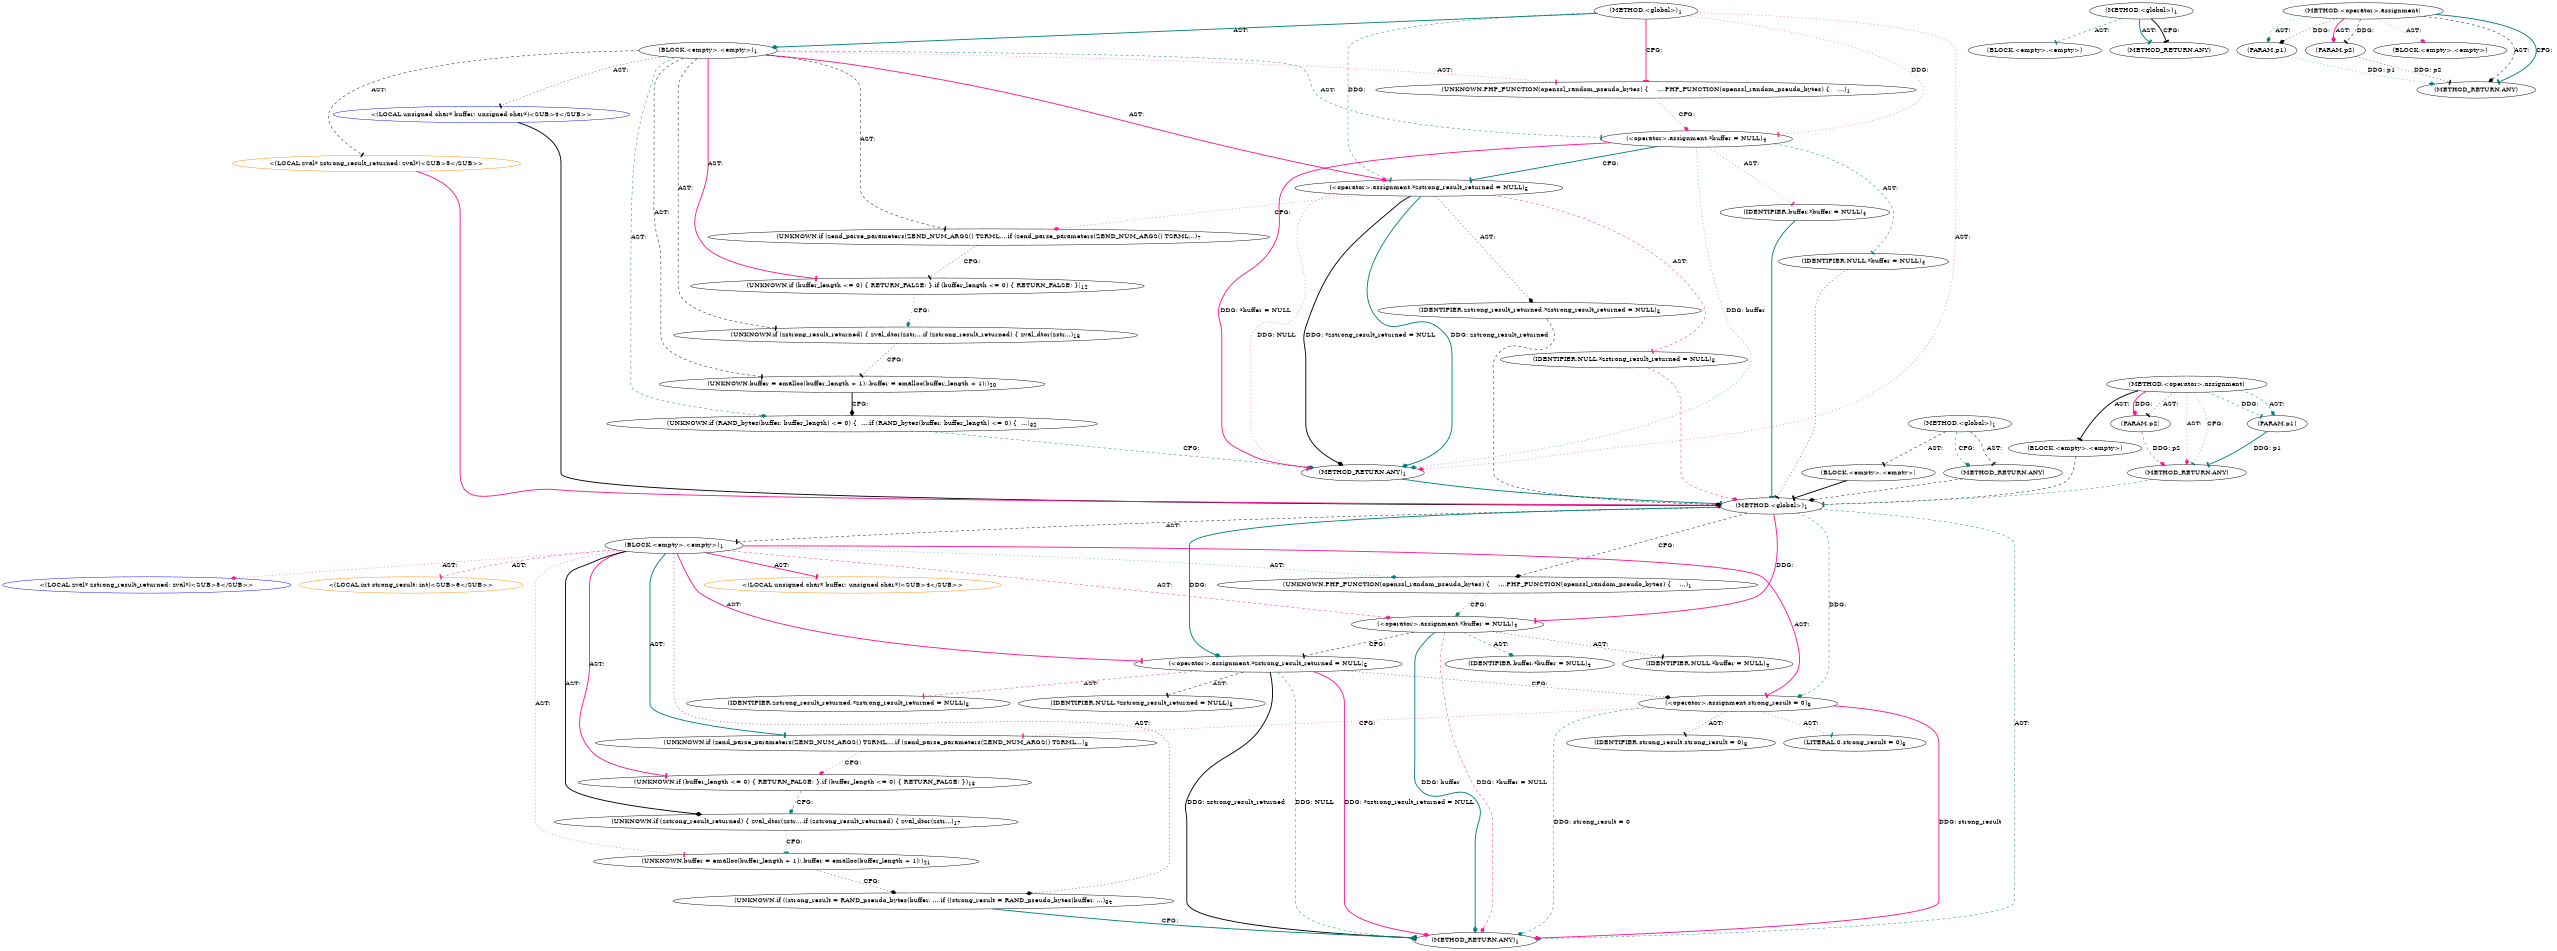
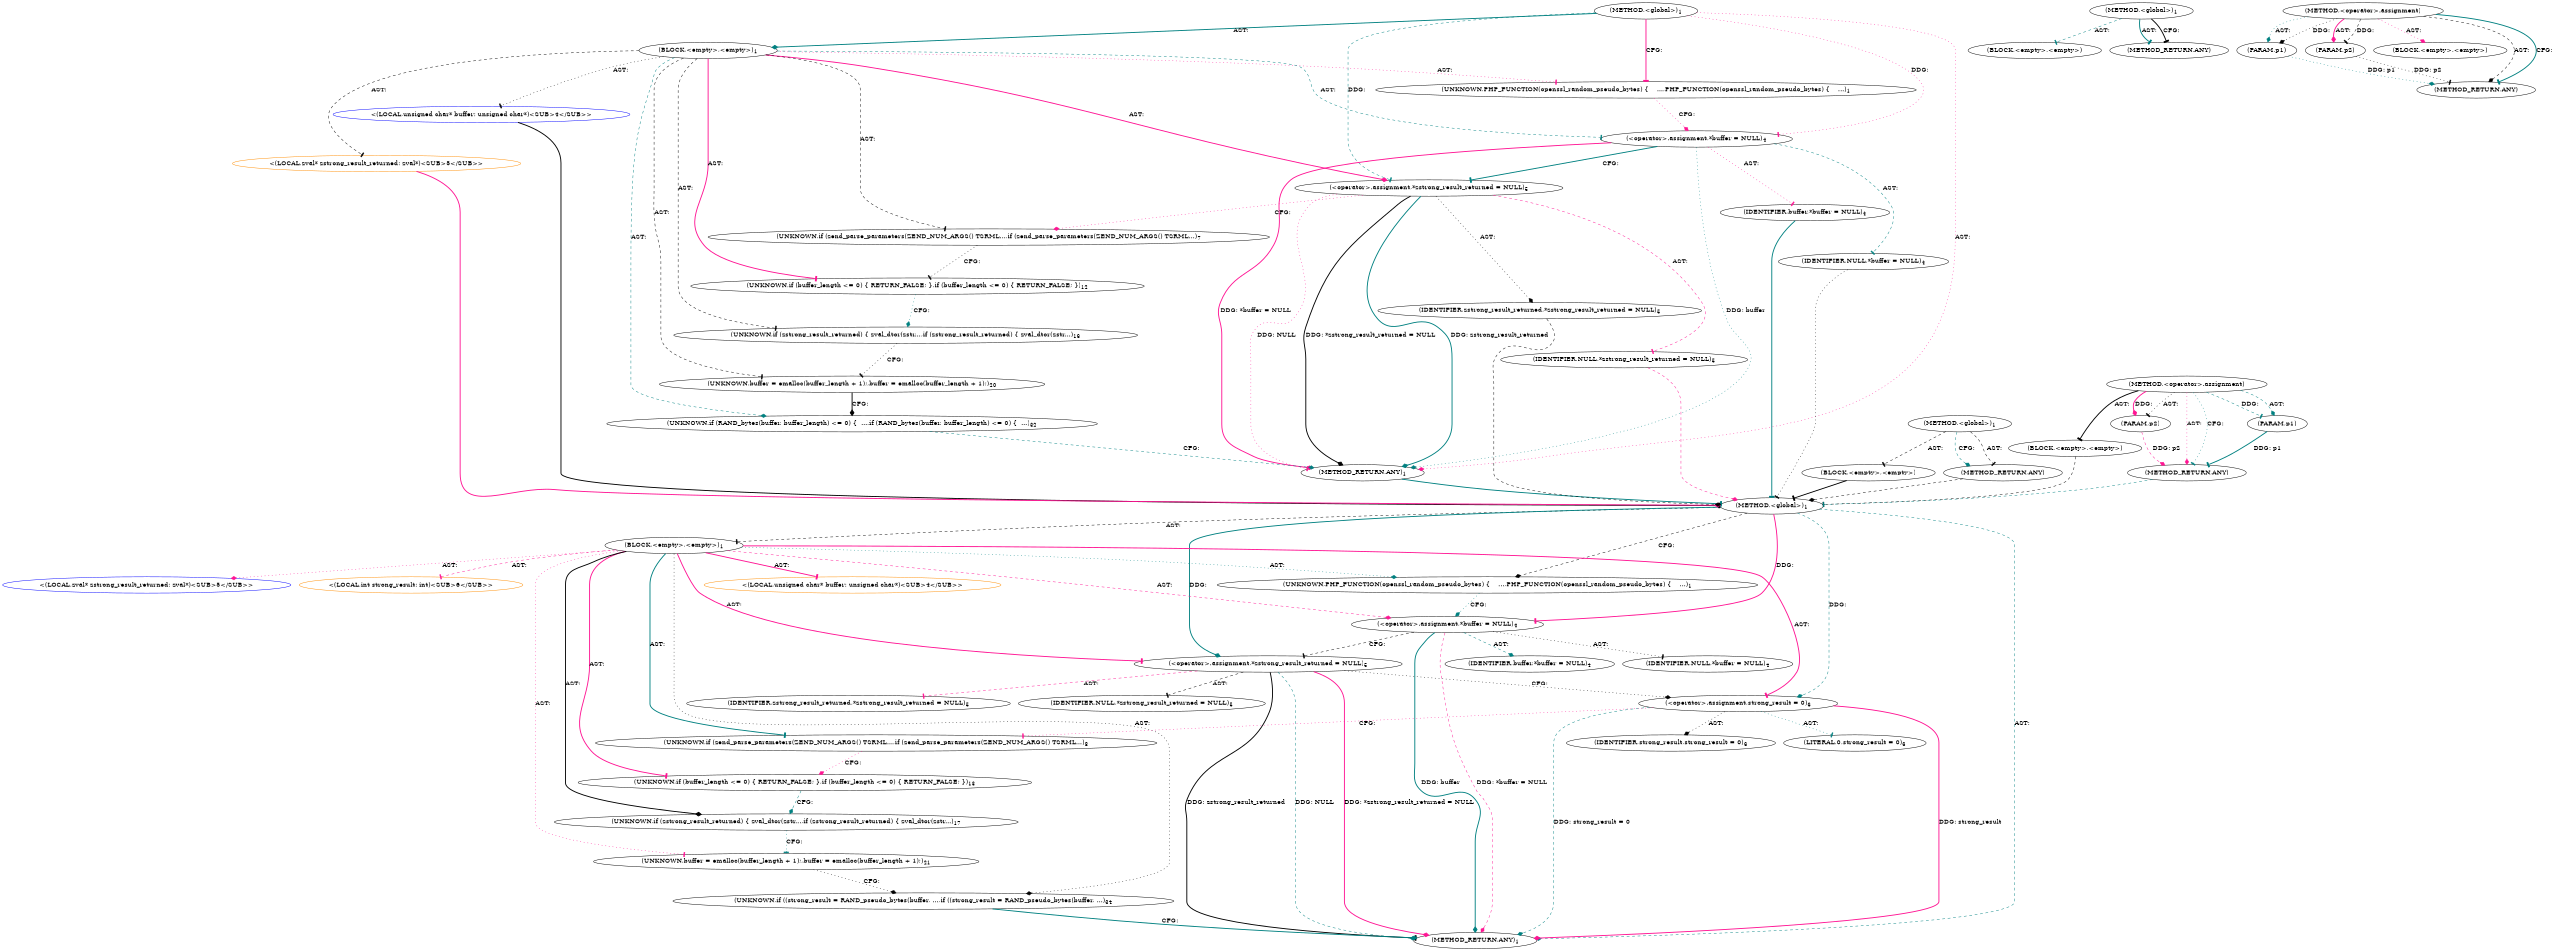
(1706, 723) -> (1707, 722)
